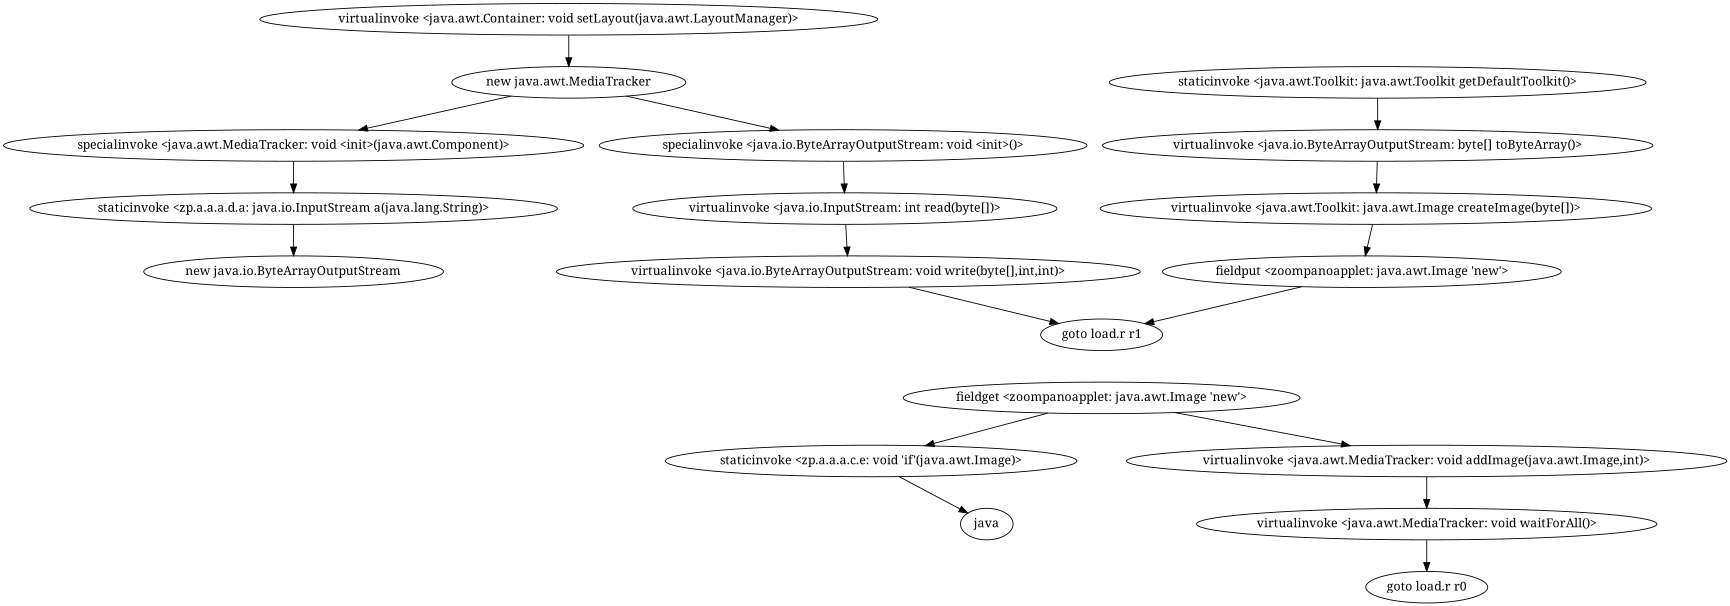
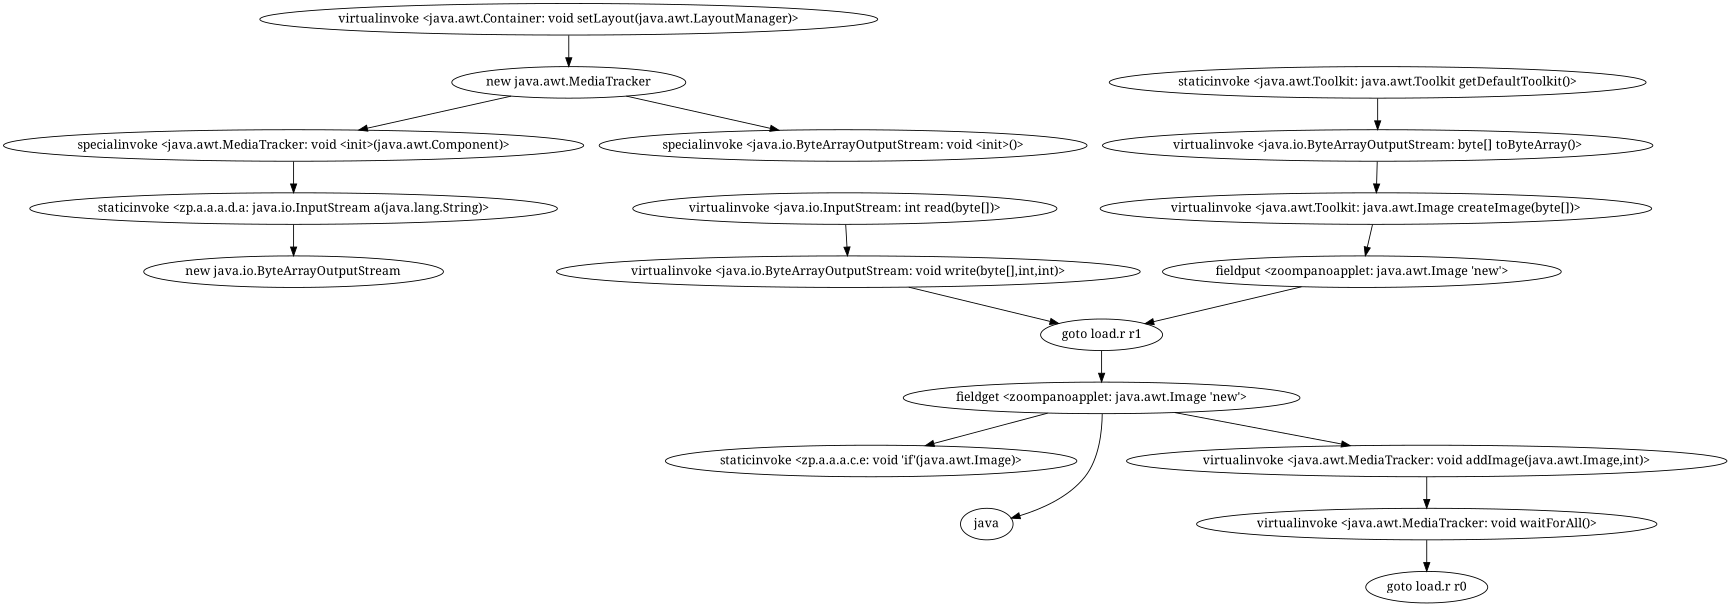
(844, 173) -> none
none -> (1102, 362)
(929, 493) -> (1081, 481)
